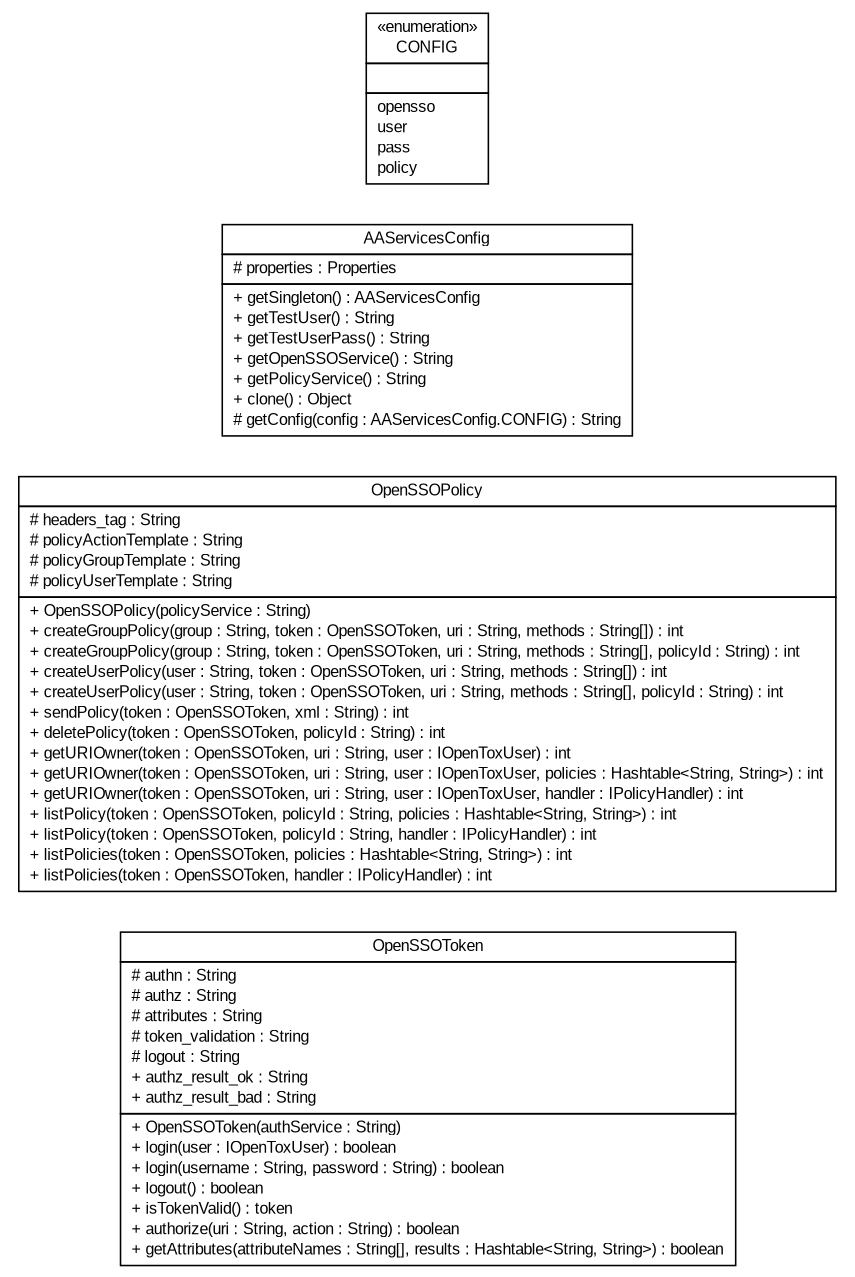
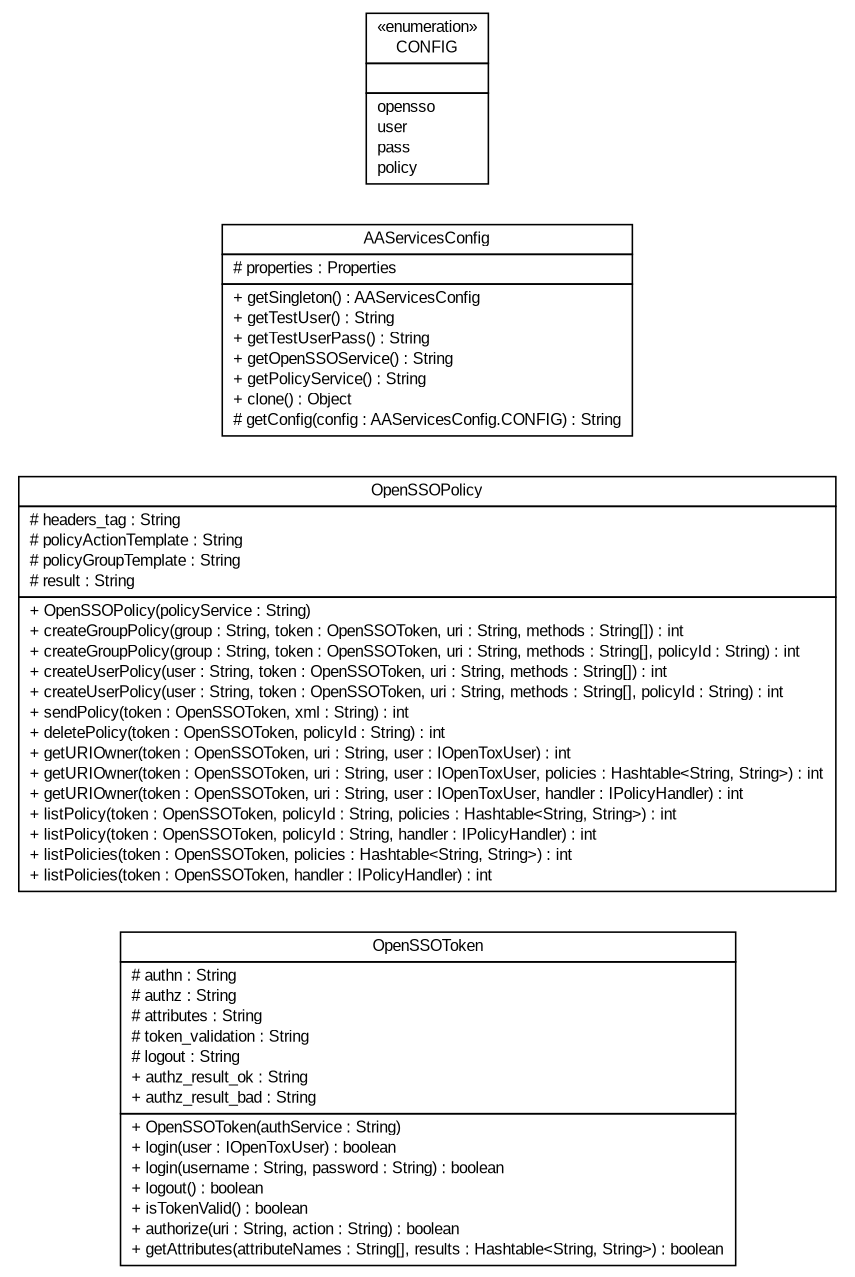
(131, 582) -> (82, 582)
(212, 1209) -> (220, 1209)
